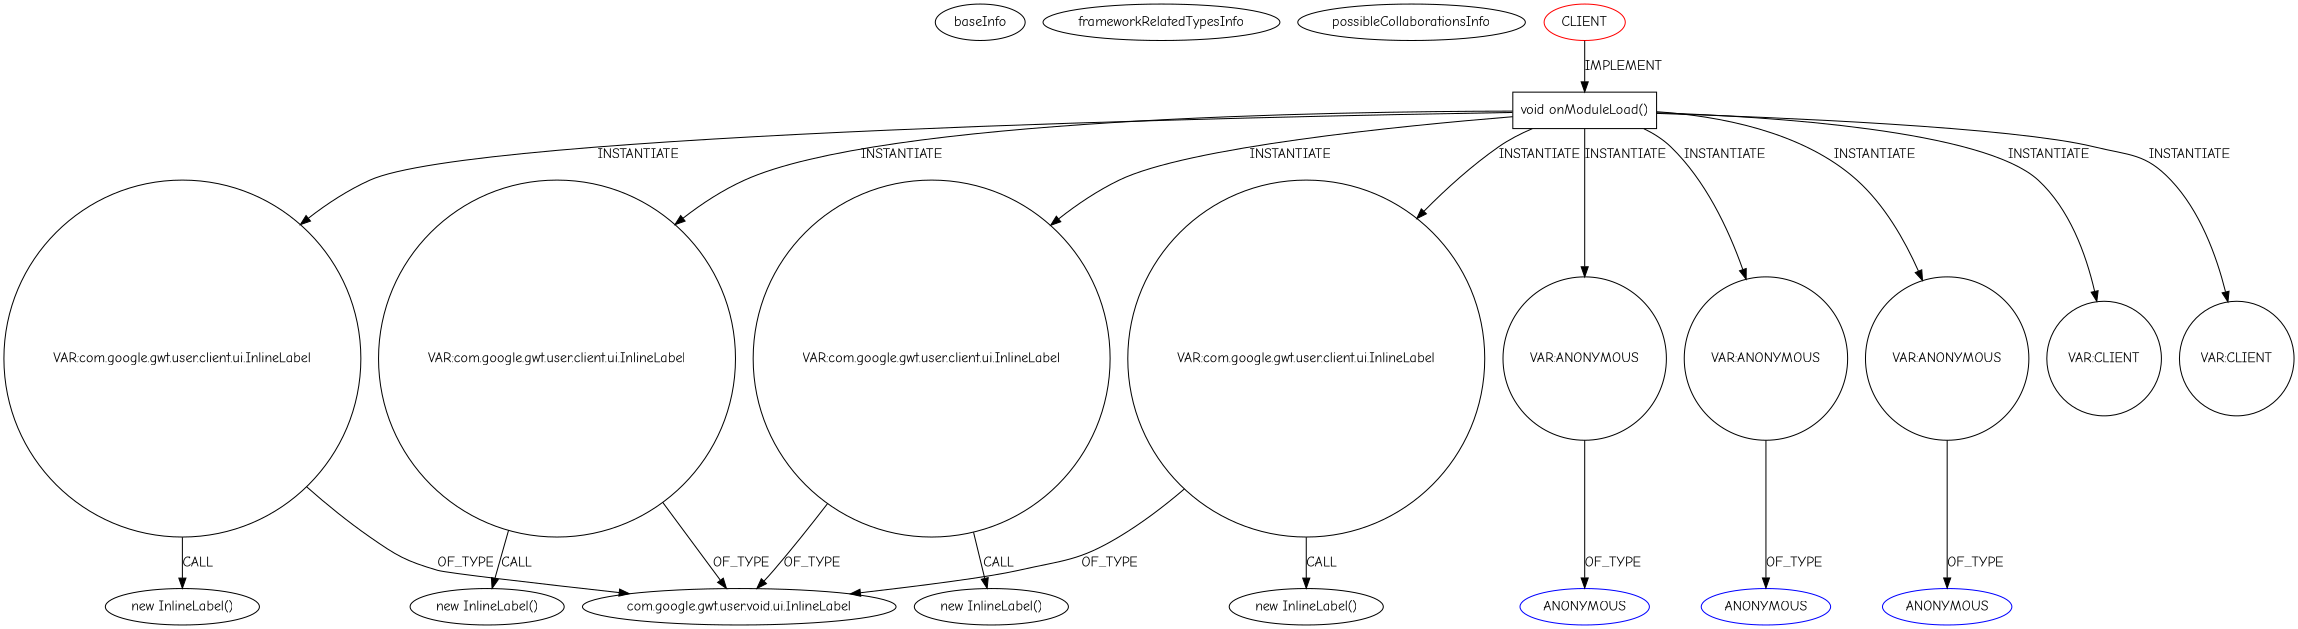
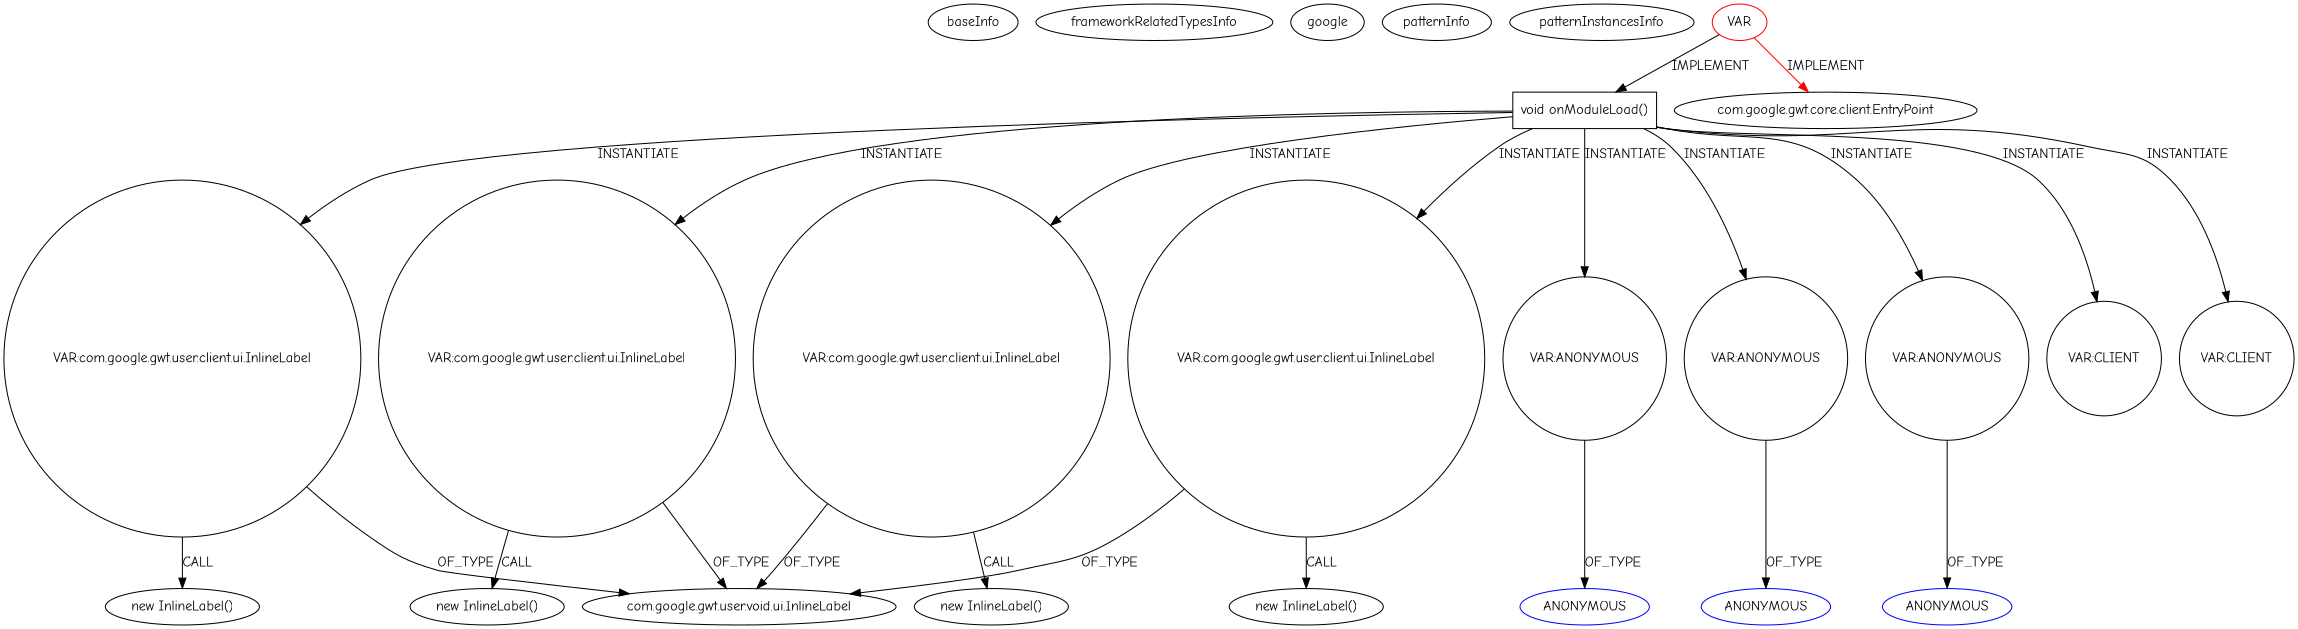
(1412, 22) -> (1327, 22)
none -> (1437, 22)
(1585, 22) -> (1740, 22)
none -> (1602, 22)
none -> (1826, 110)
